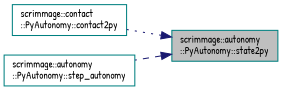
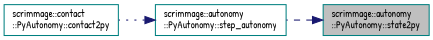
(144, 32) -> (132, 20)
